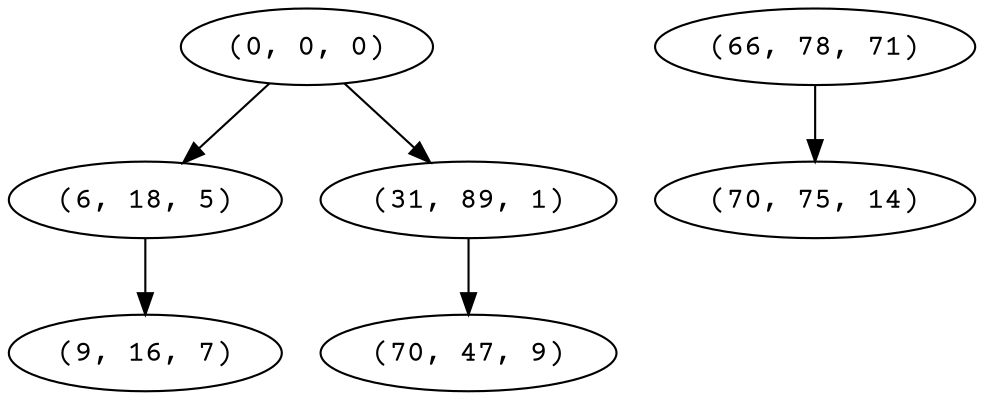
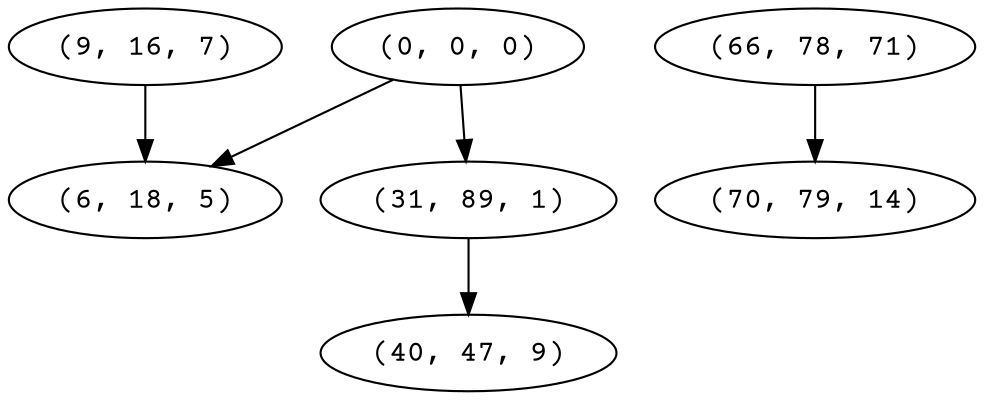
(815, 200) -> (815, 200)
(145, 266) -> (145, 113)
(469, 353) -> (469, 353)
